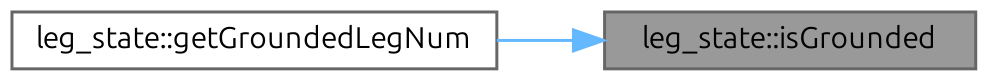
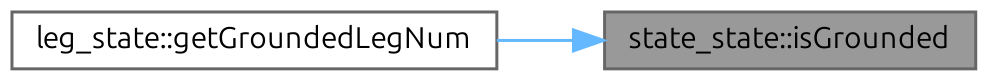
(790, 40) -> (790, 40)
